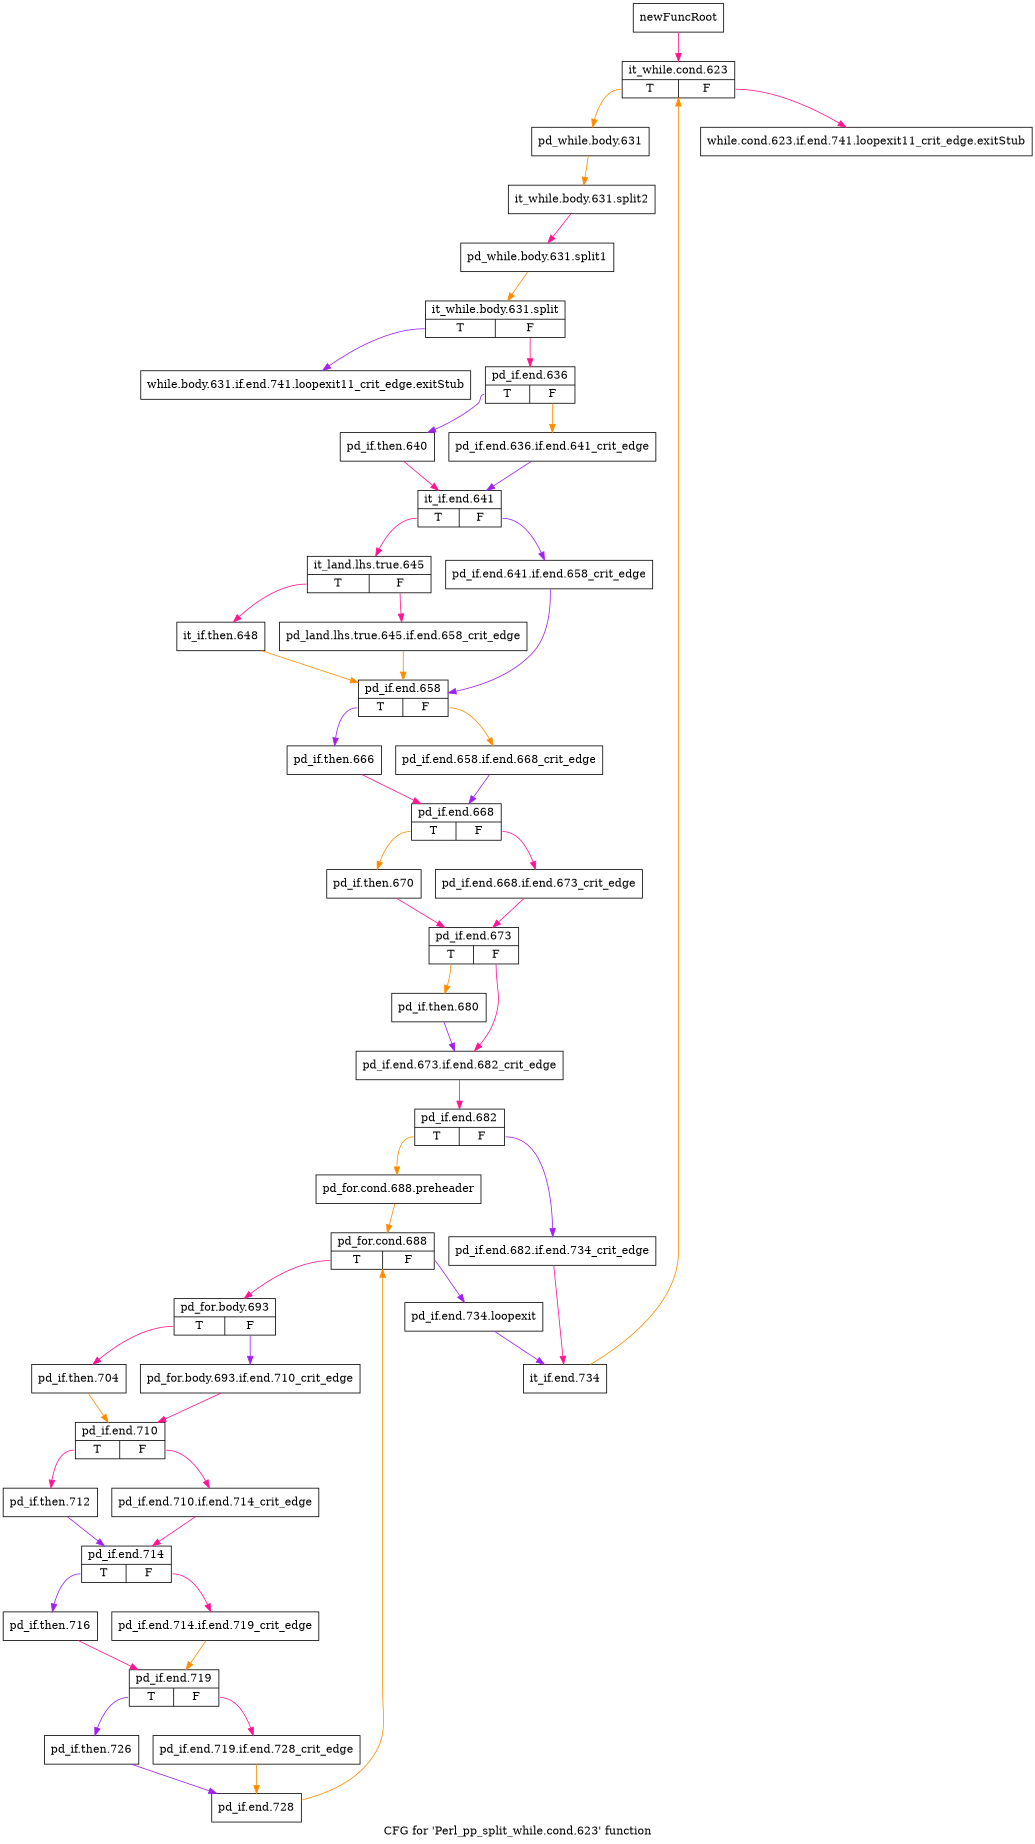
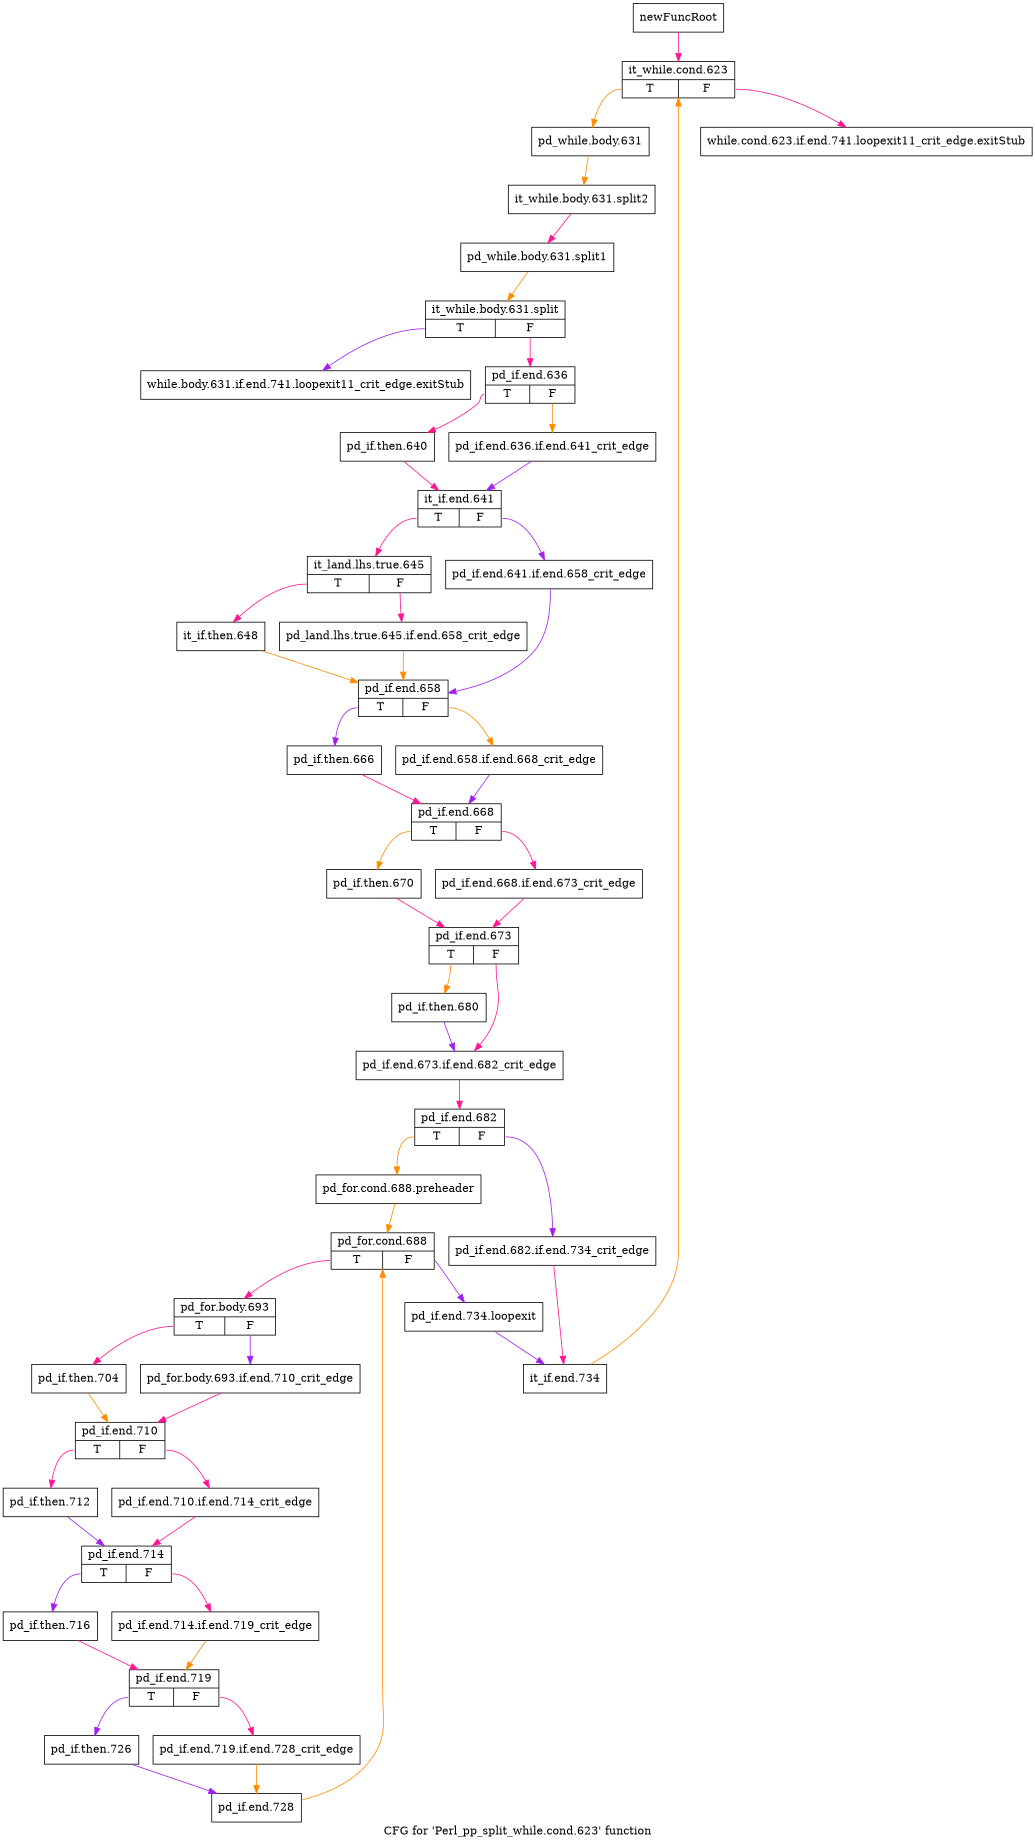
(462, 415) -> (462, 415)
